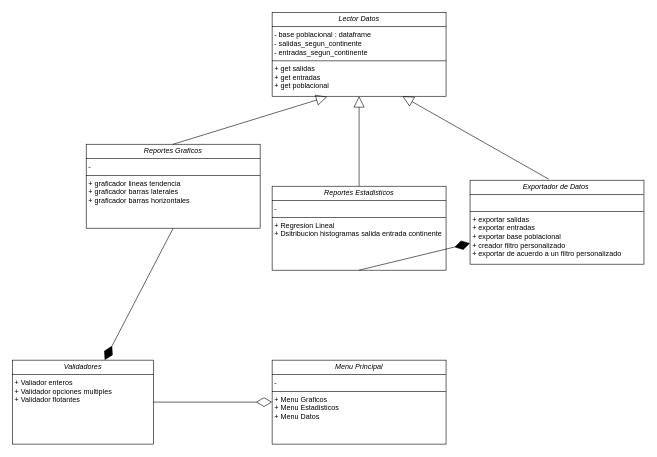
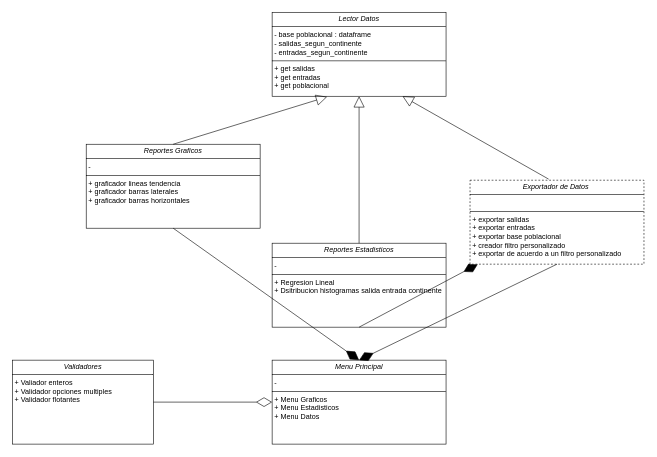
(557, 222) -> (557, 222)
(359, 228) -> (359, 285)
(140, 291) -> (260, 290)
none -> (447, 318)
